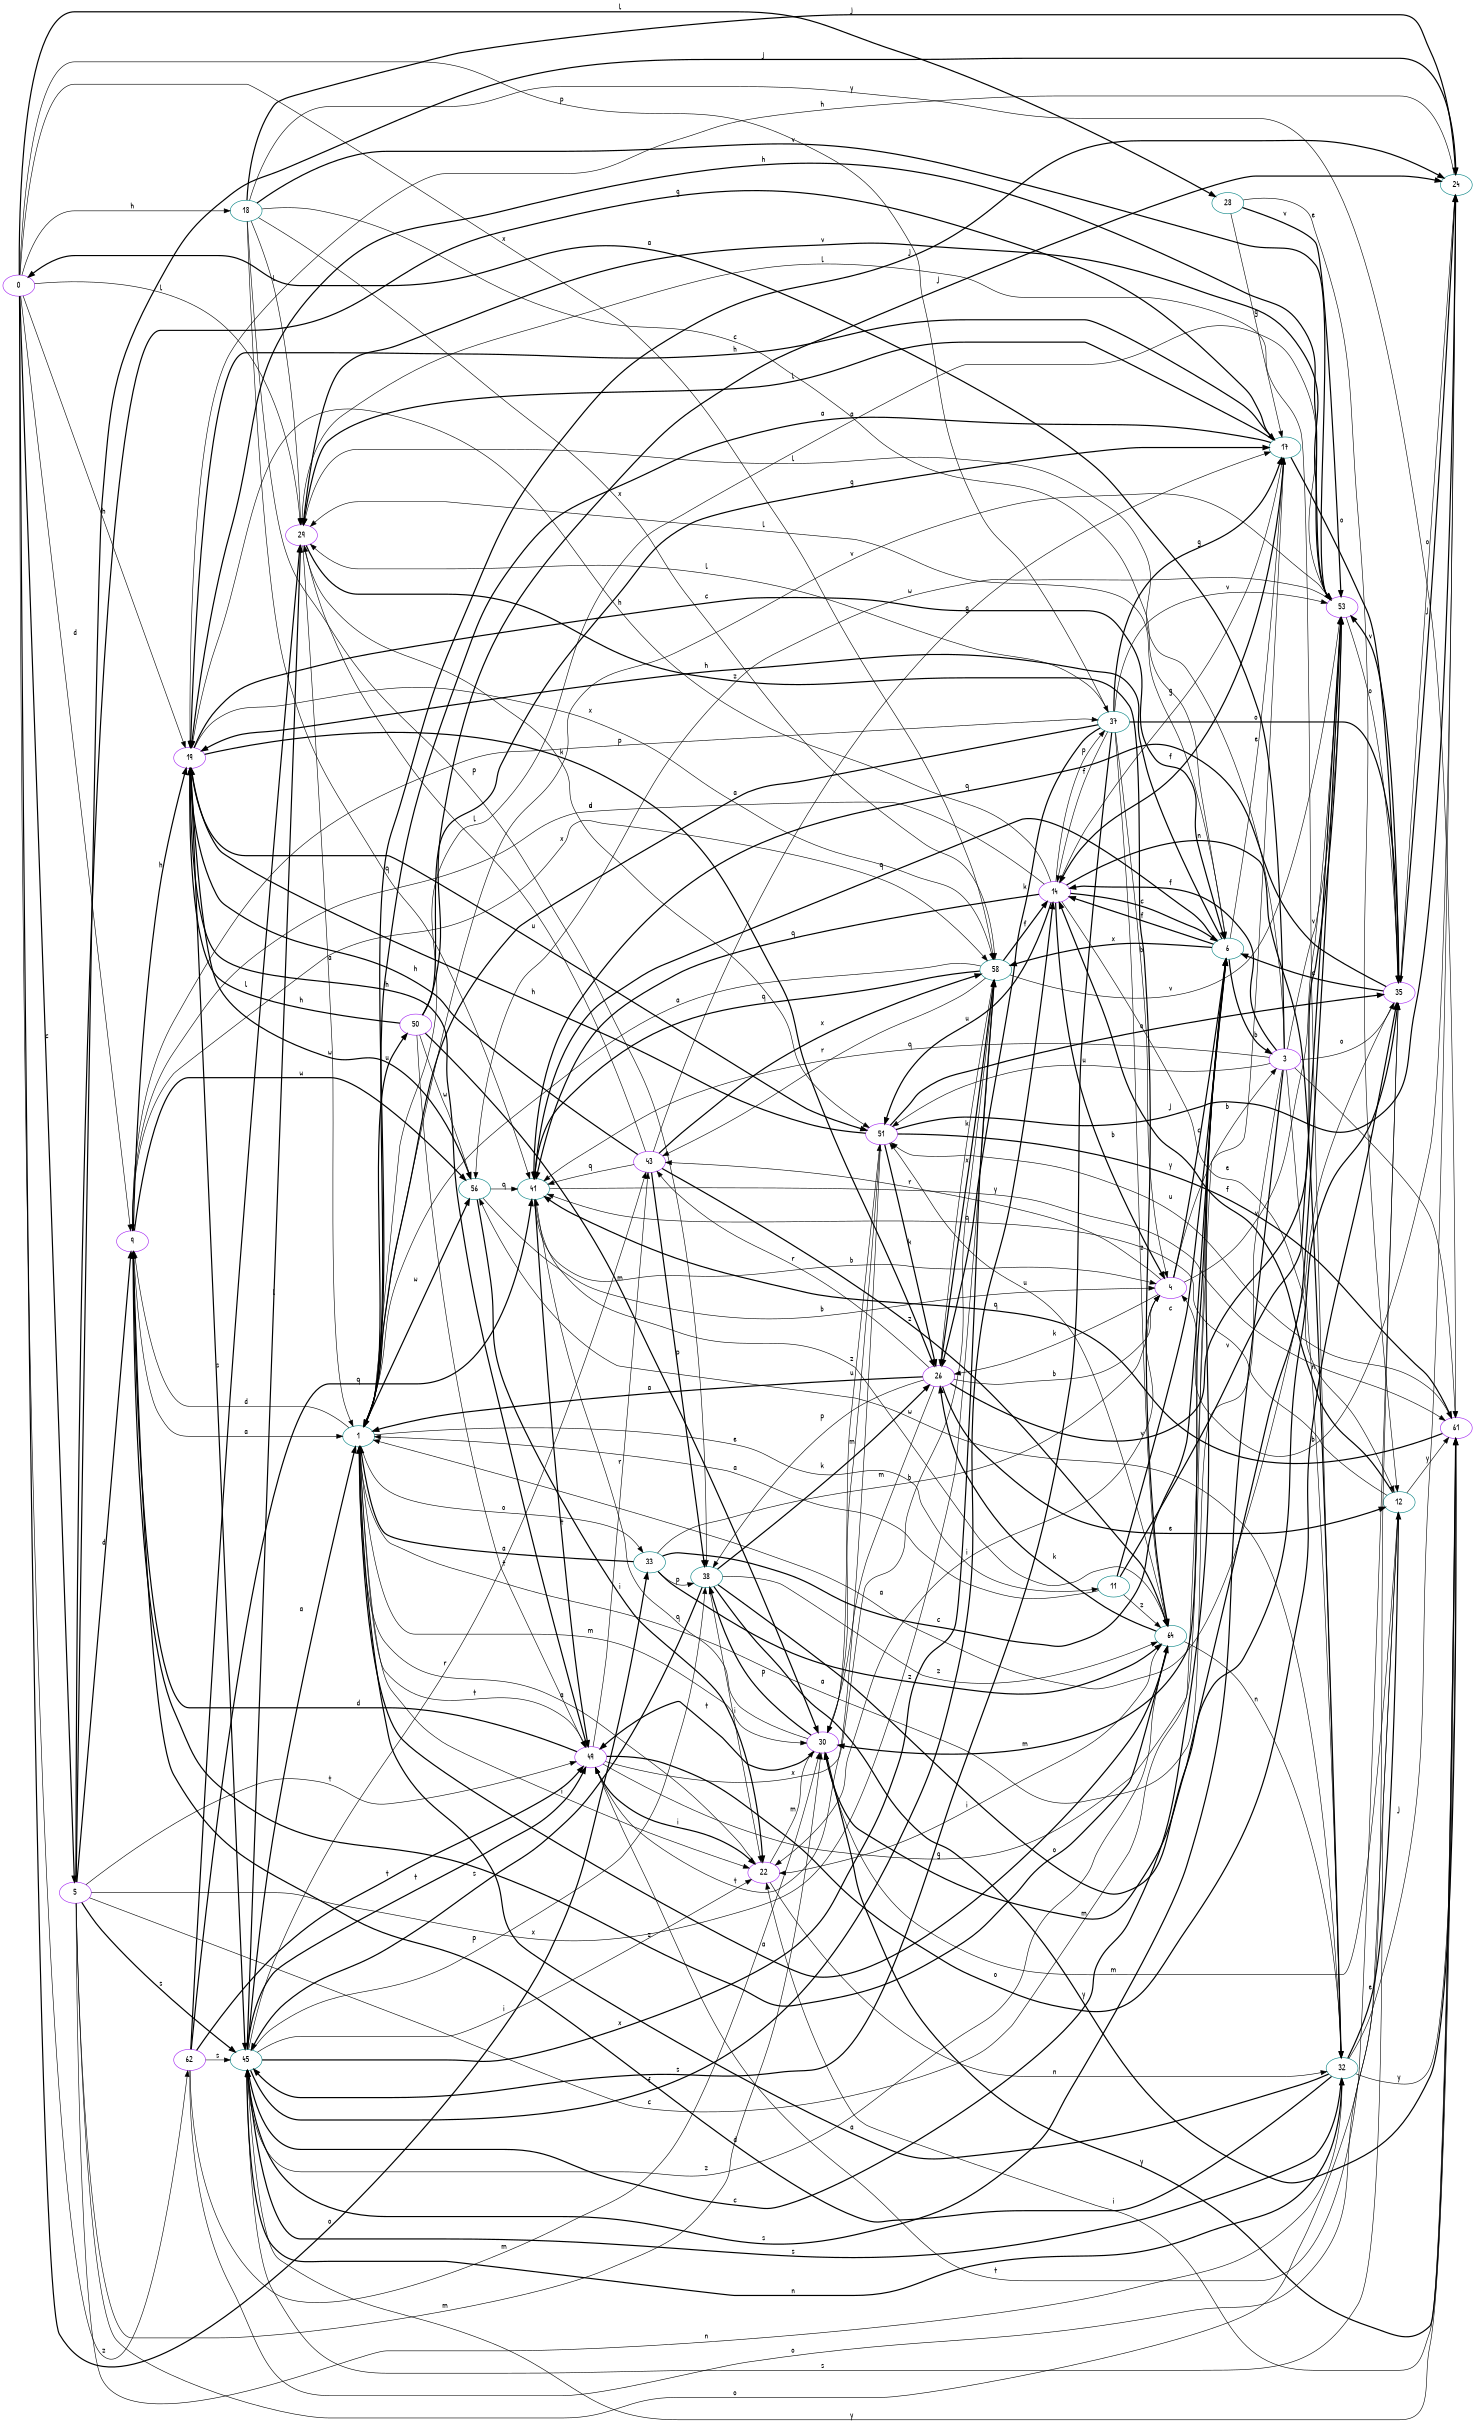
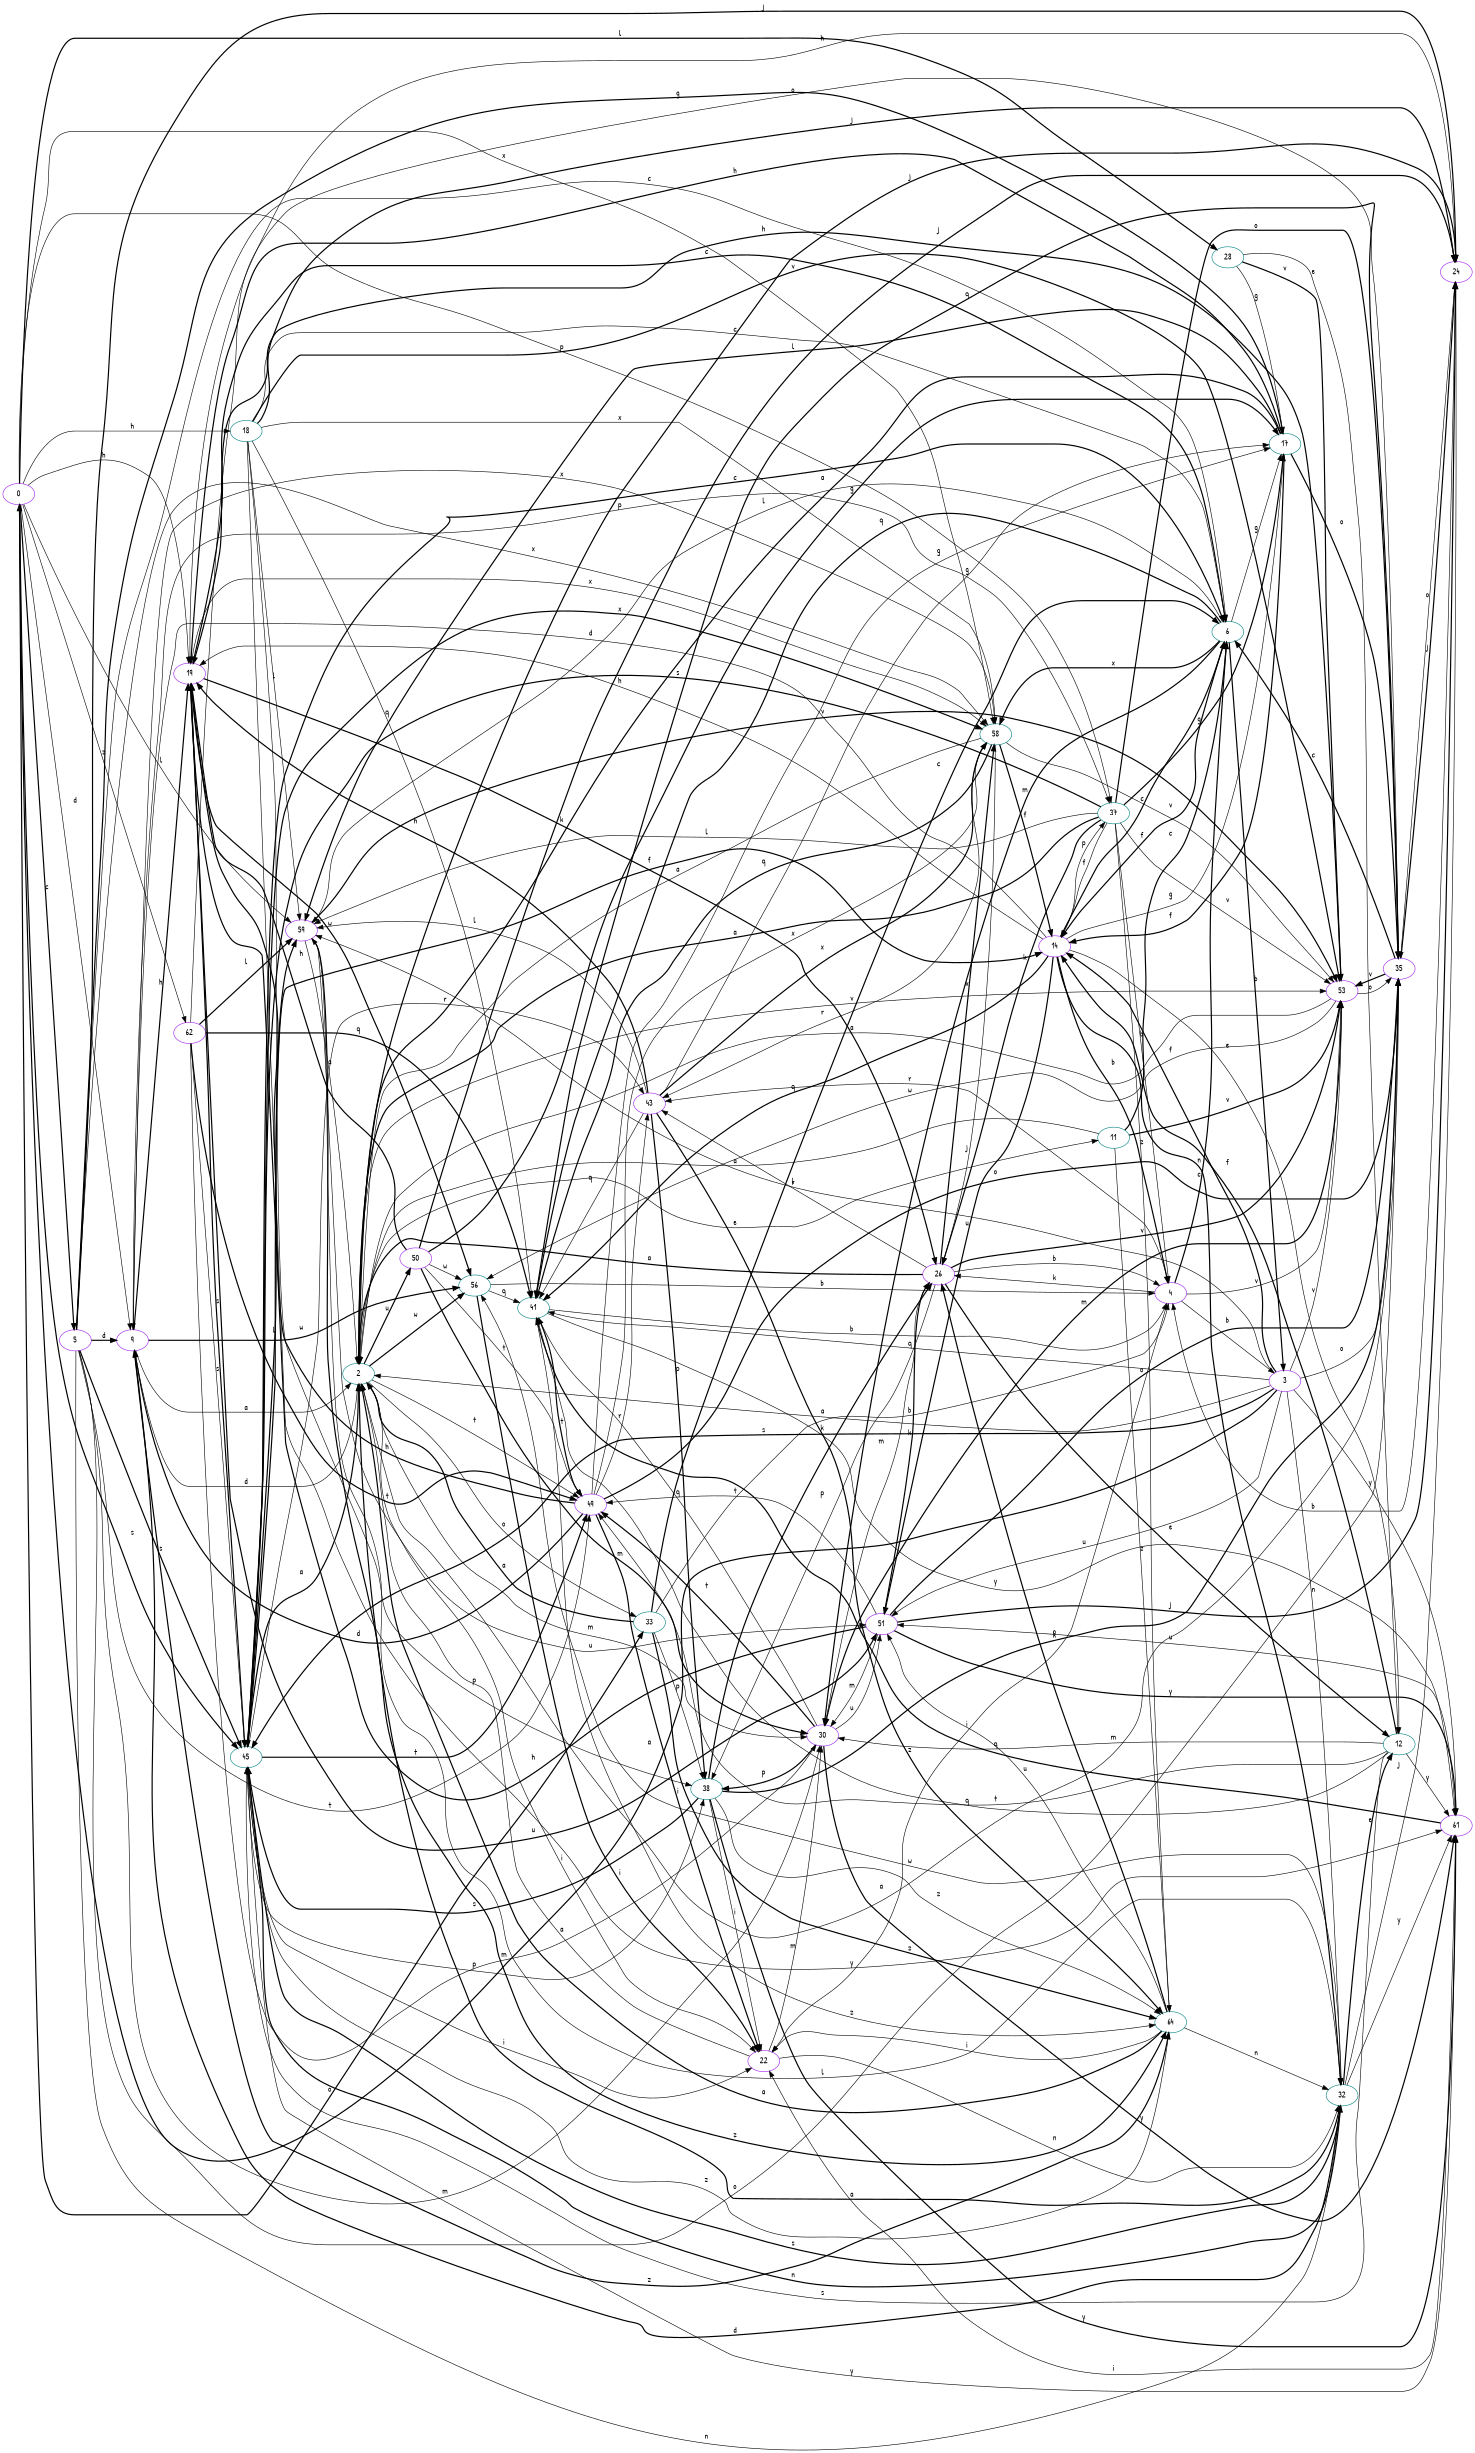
(1456, 185) -> (1456, 272)
(302, 535) -> (302, 930)
(804, 664) -> none
(1256, 739) -> (1256, 528)
(967, 1124) -> (967, 1148)
none -> (39, 1146)
(359, 1436) -> (359, 1374)
